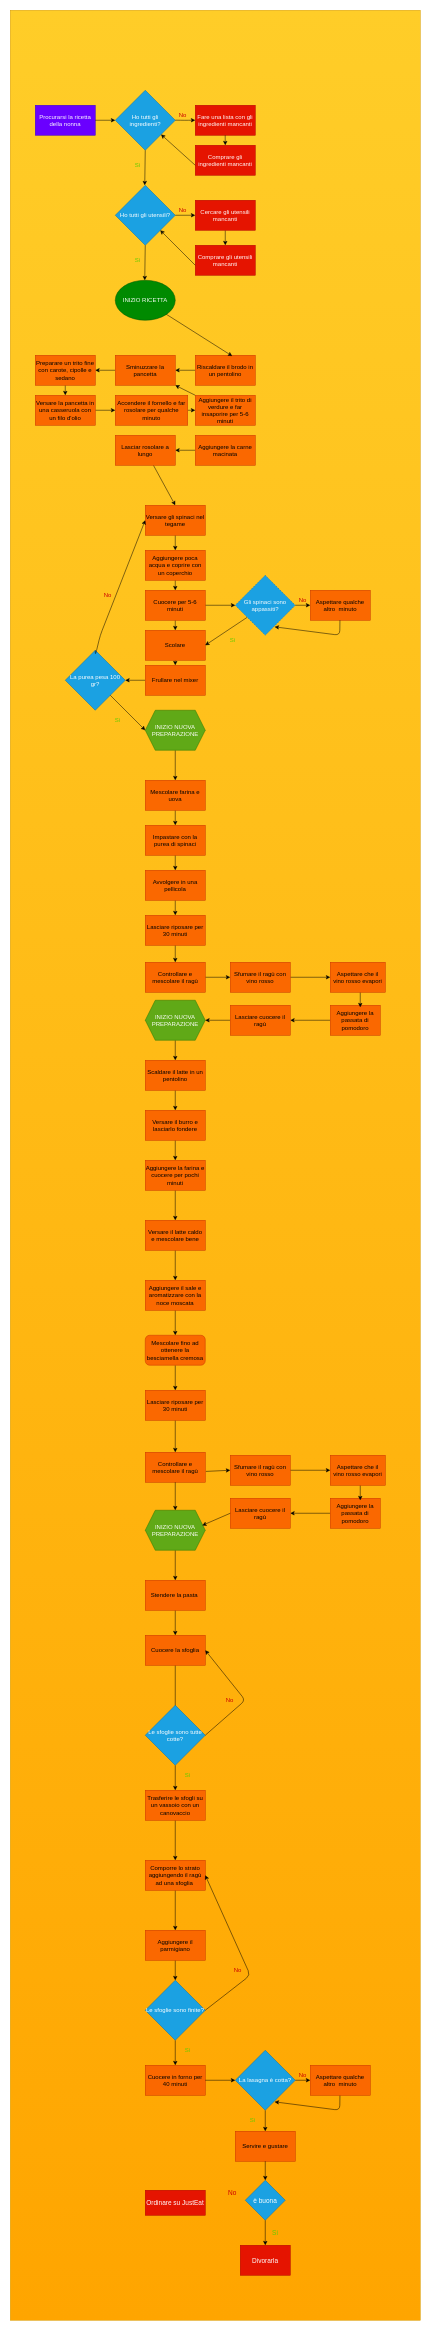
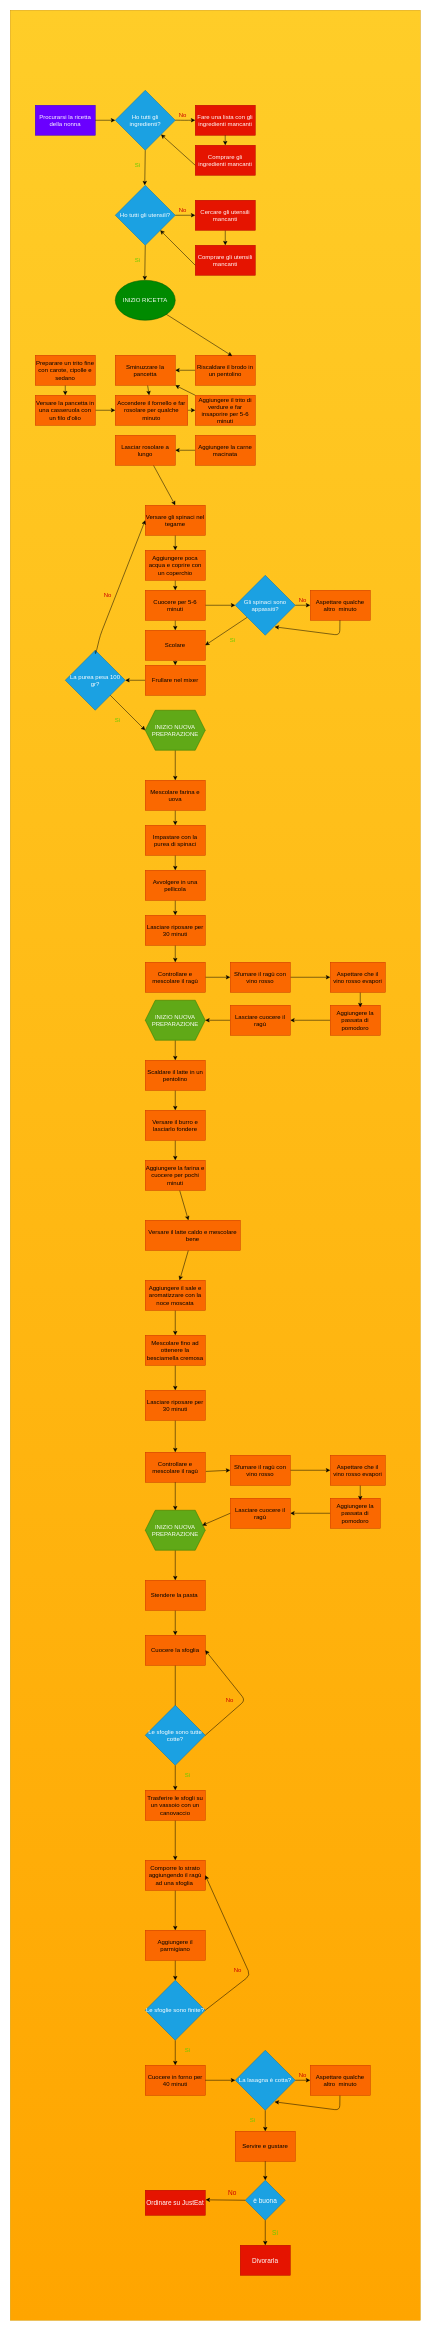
(99, 370) -> (148, 390)
(265, 605) -> (265, 605)
(175, 1235) -> (193, 1235)
(175, 1350) -> (175, 1350)
none -> (210, 2200)
